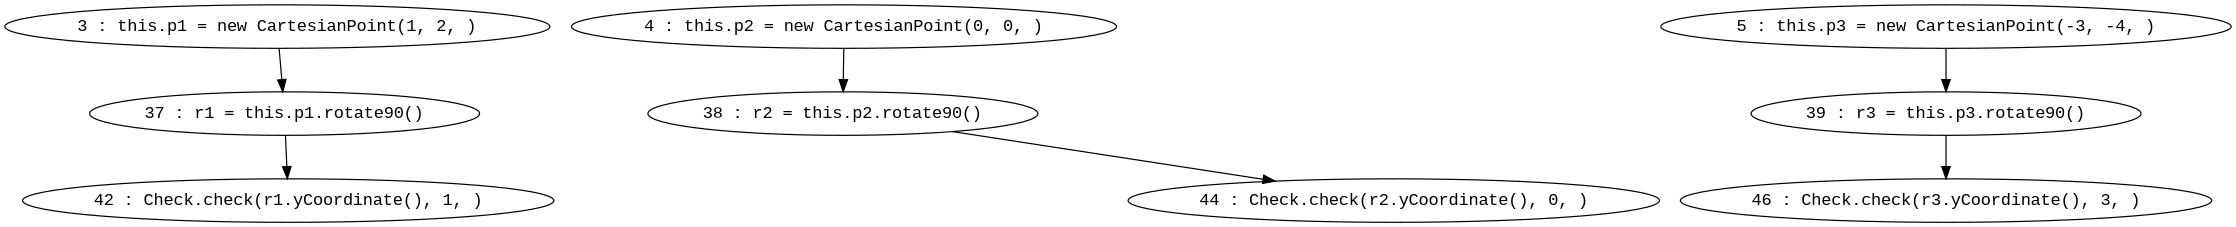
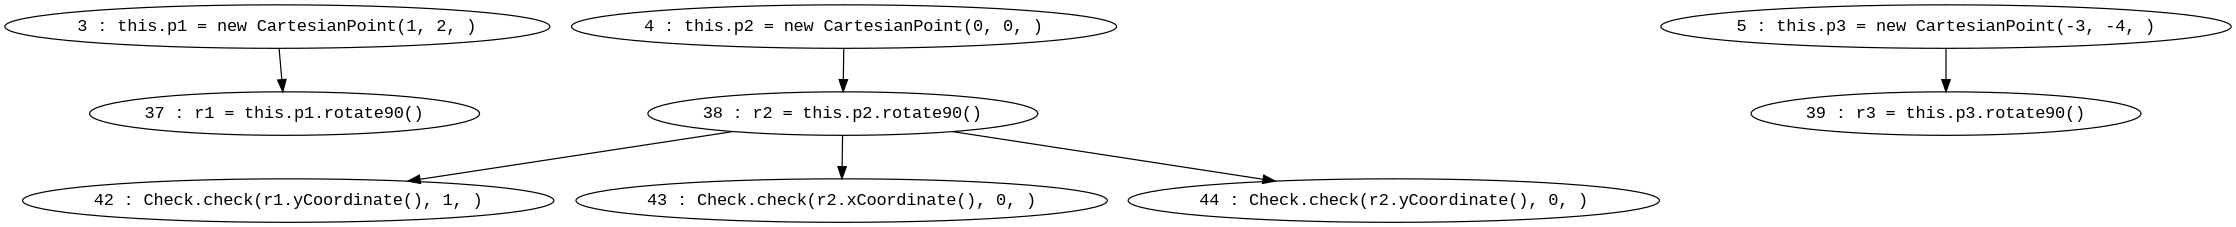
(286, 151) -> (577, 155)
none -> (842, 201)
(1946, 201) -> none
